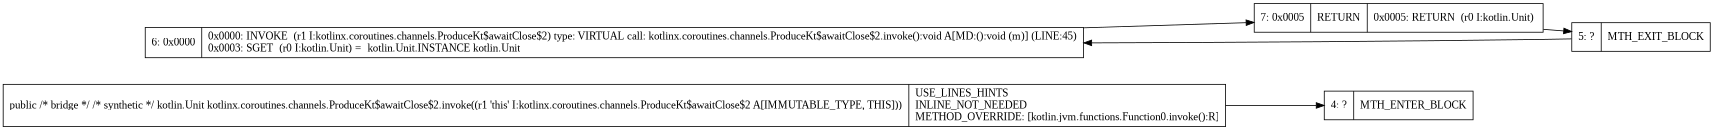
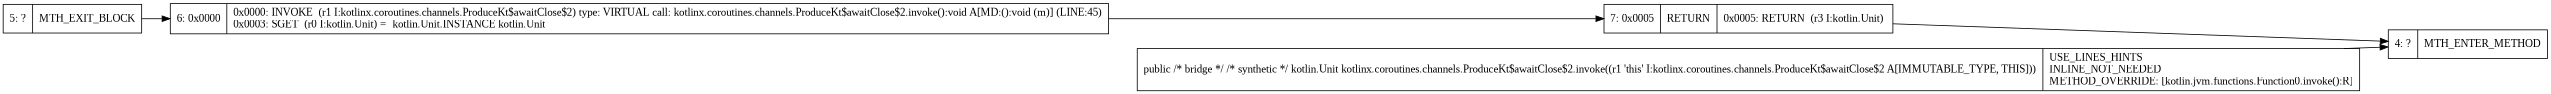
(1455, 18) -> (1805, 18)
(1554, 30) -> (2137, 32)
(1413, 105) -> (2483, 44)
